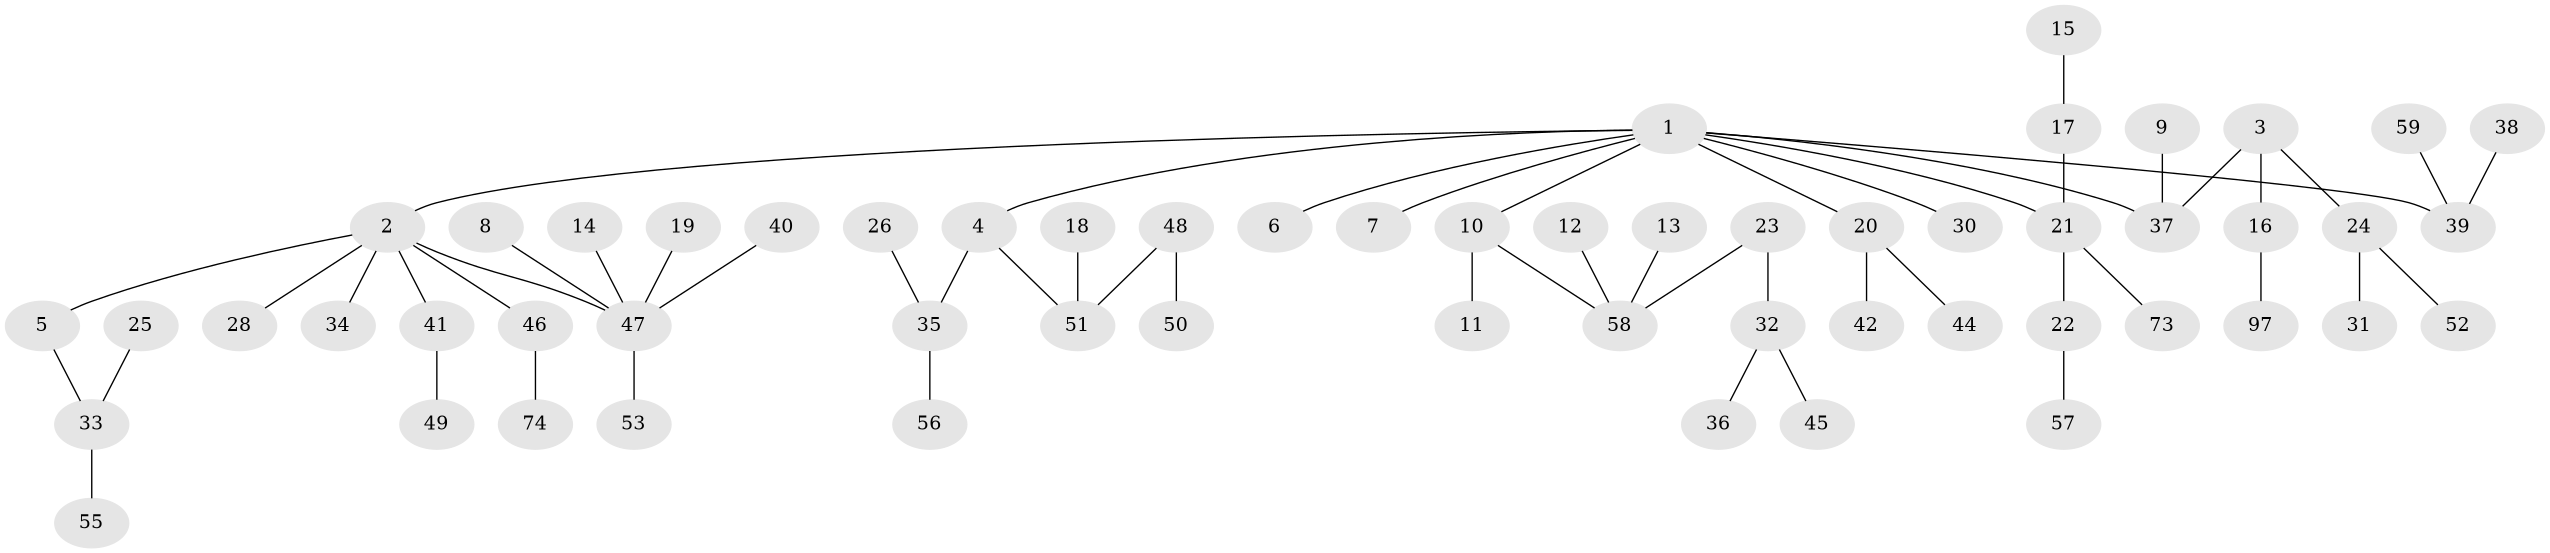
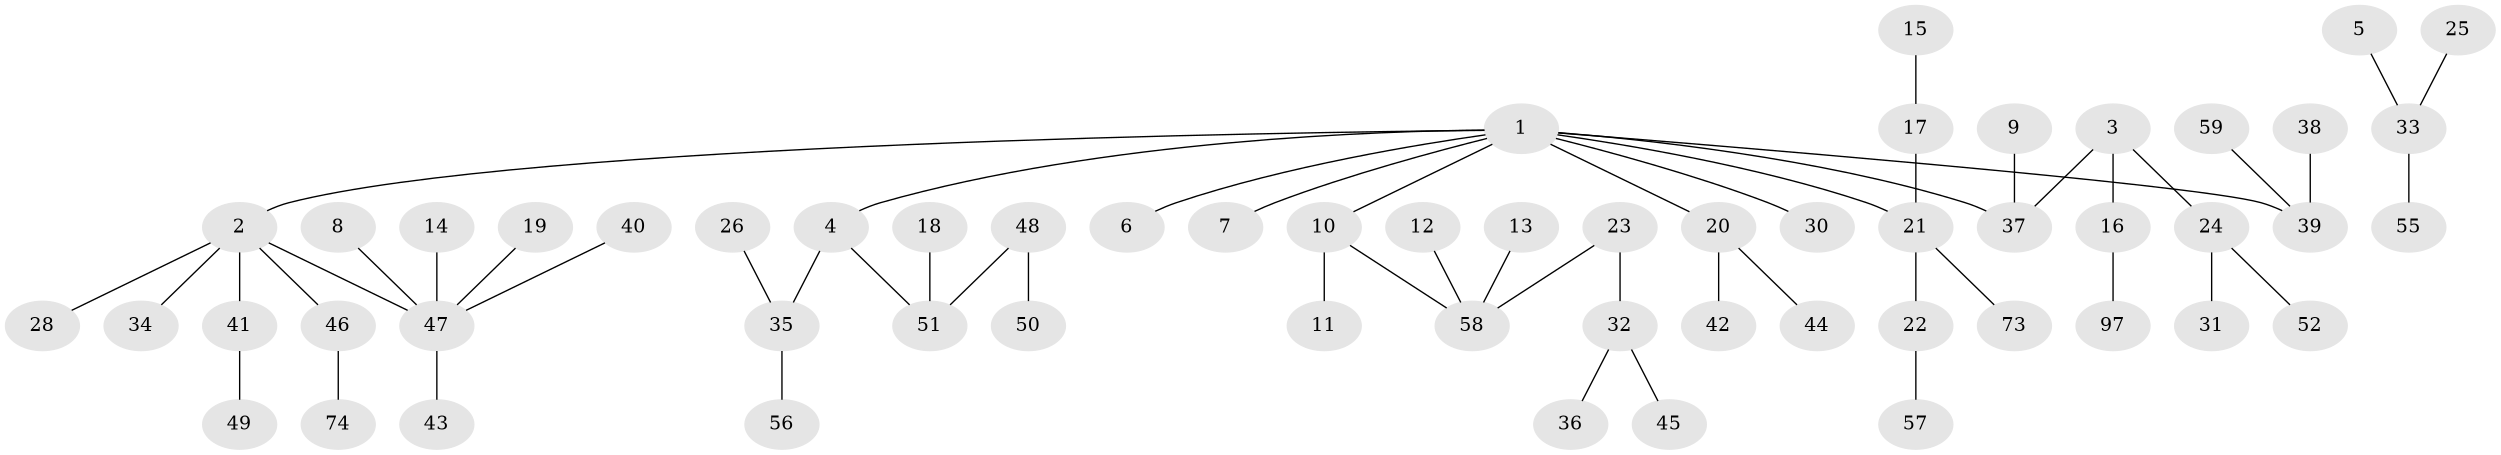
(210, 266) -> none
(634, 425) -> (437, 425)
